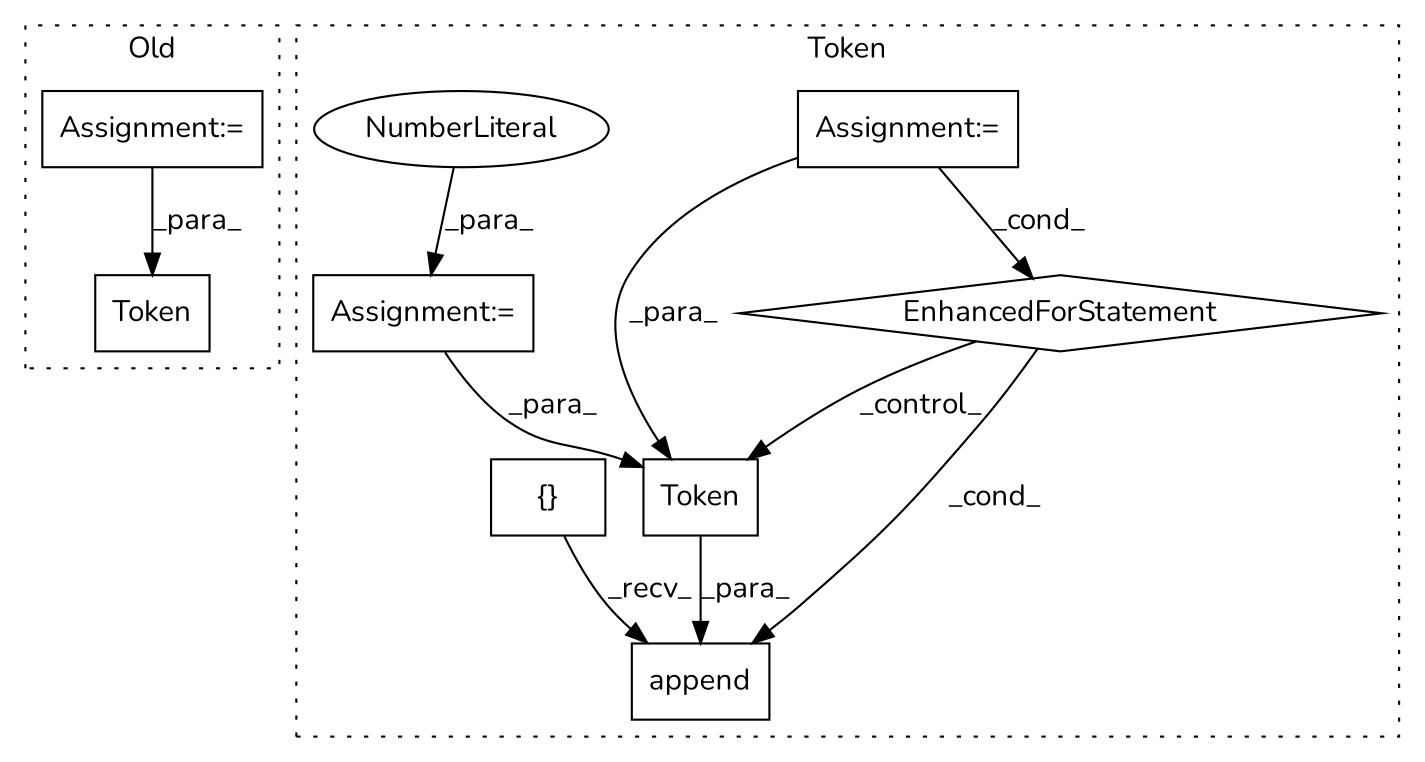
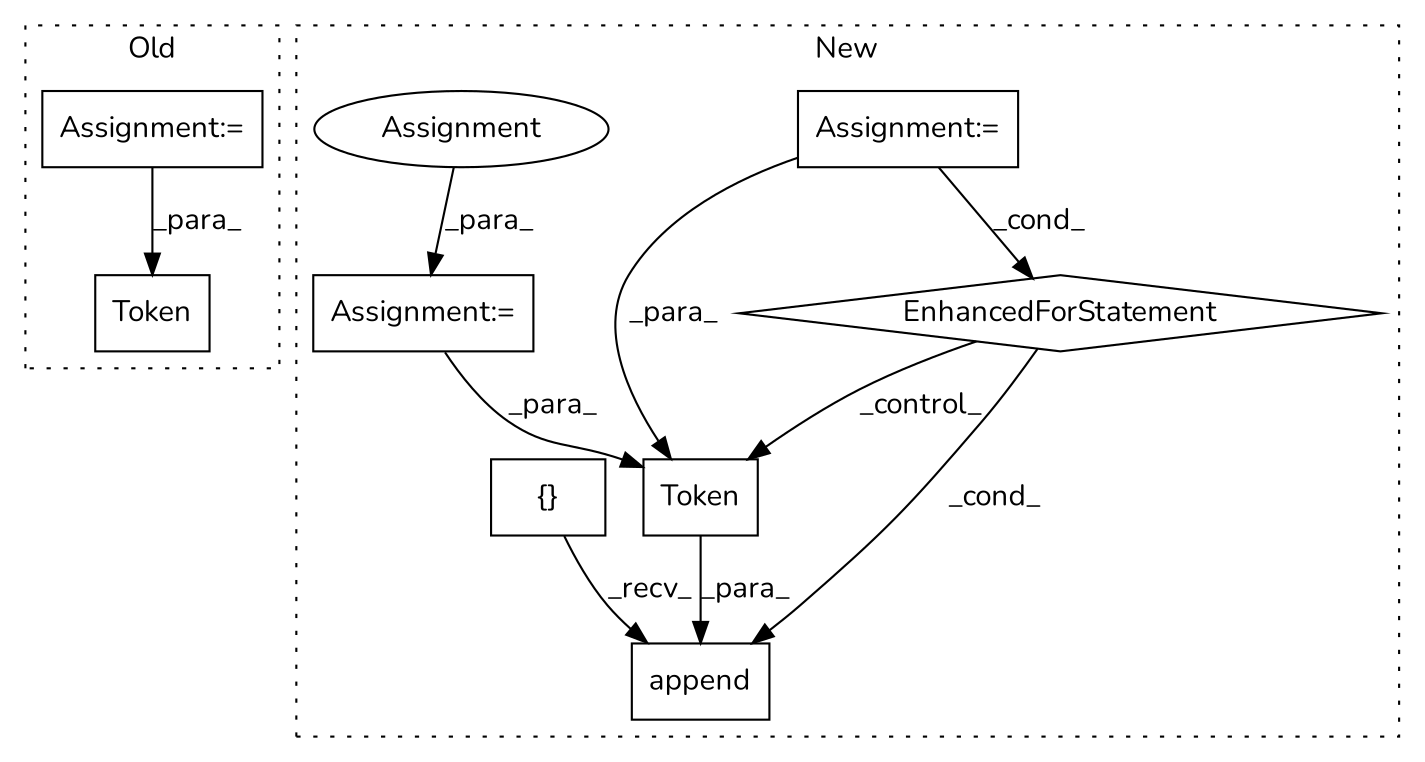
(848, 50) -> (848, 50)
(461, 129) -> (461, 129)
